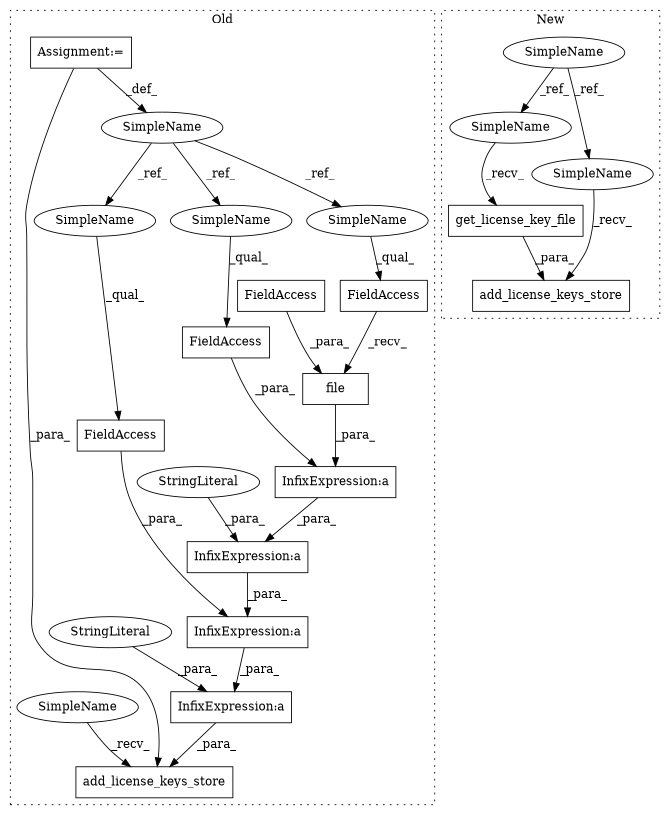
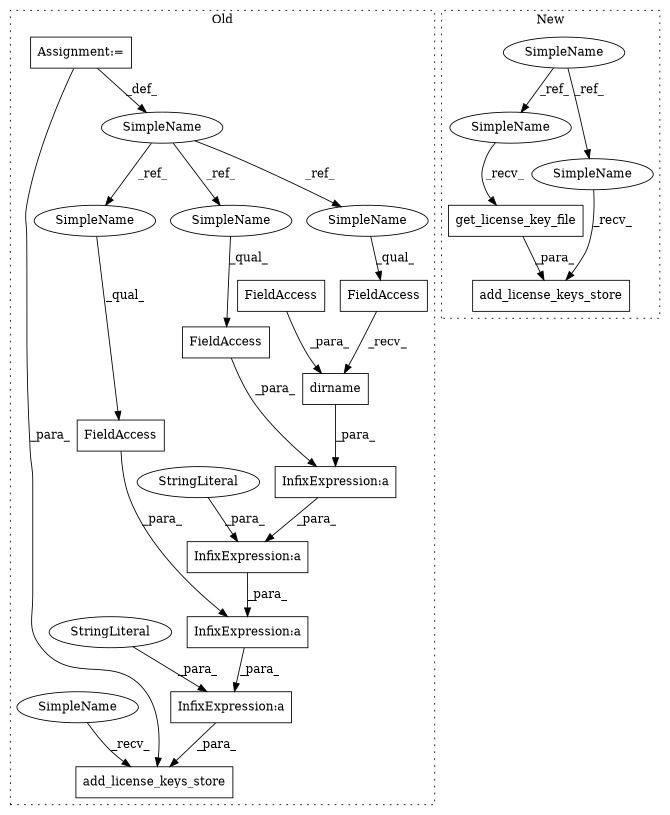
(336, 389) -> (336, 389)
